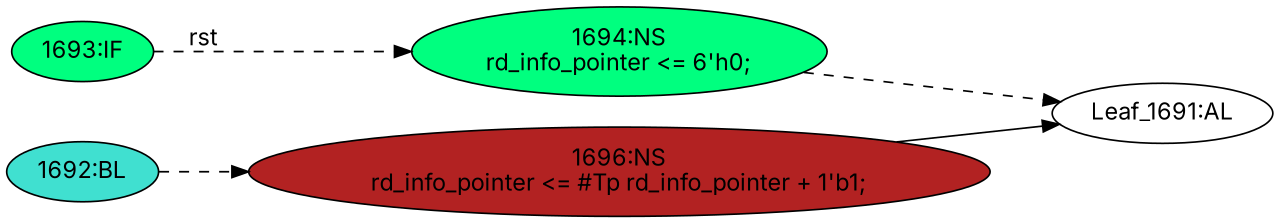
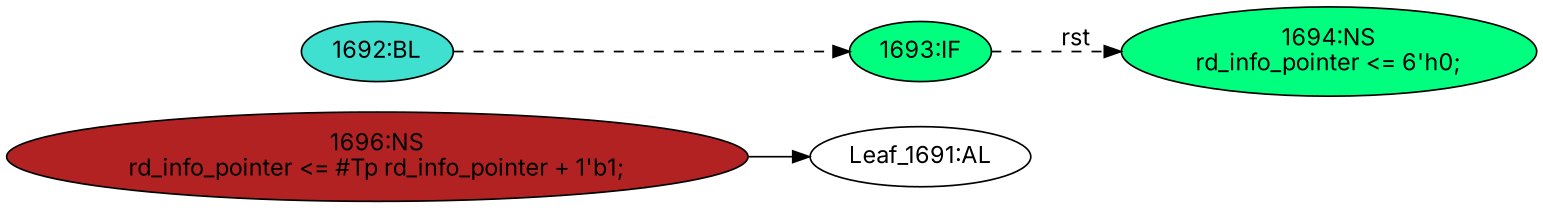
(924, 86) -> none
(195, 172) -> (643, 52)
